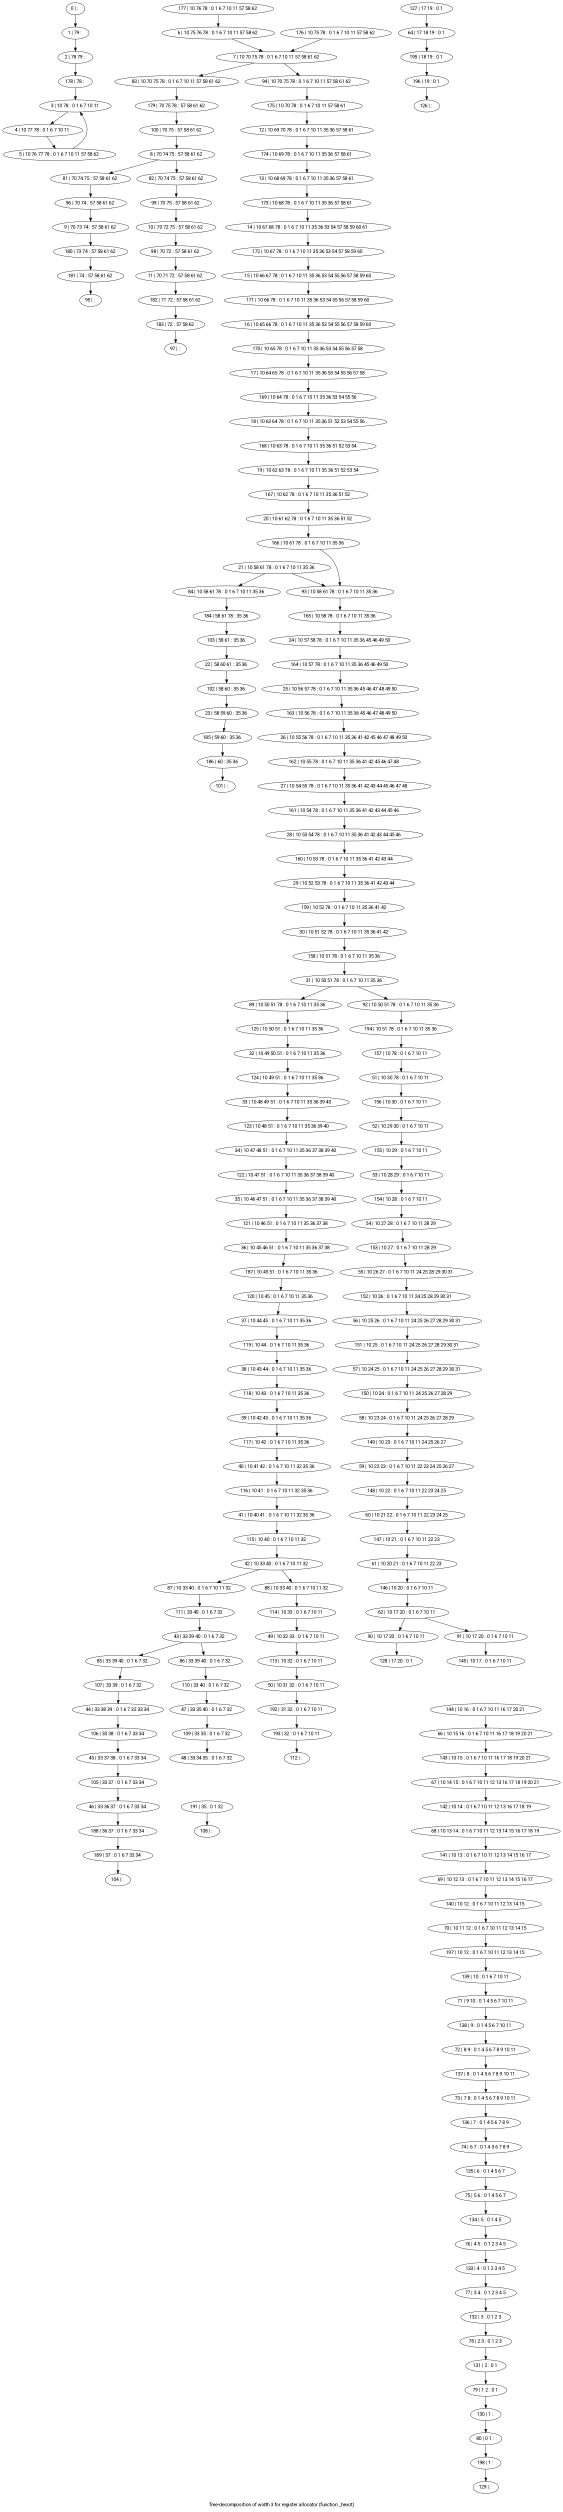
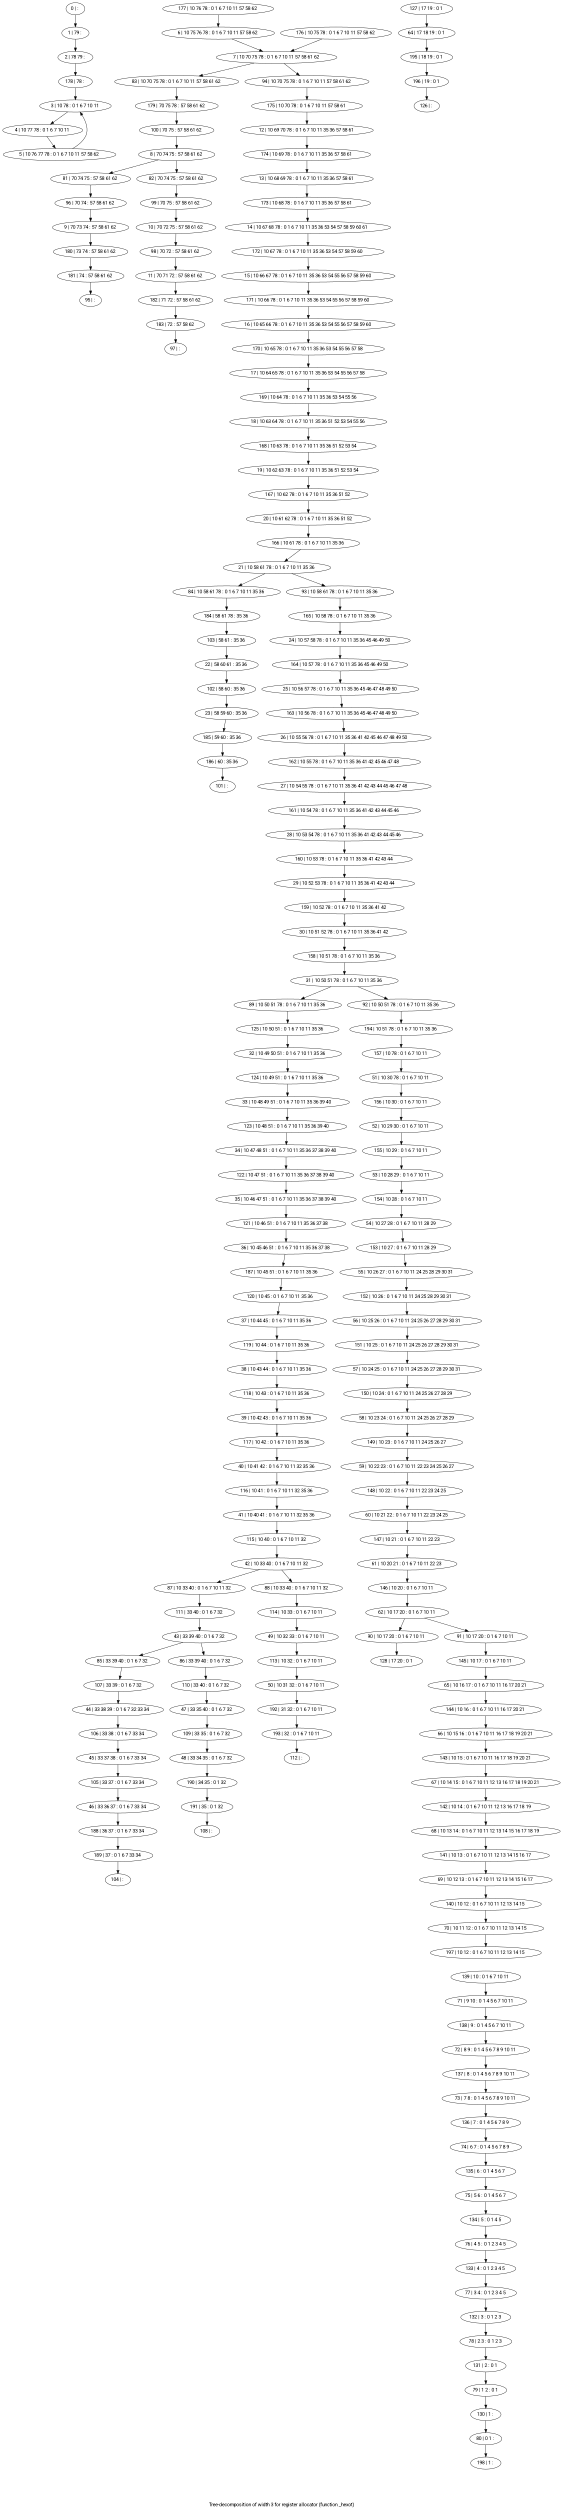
(334, 563) -> (294, 554)
none -> (486, 1685)
none -> (207, 1783)
(486, 1963) -> none
(486, 2487) -> none
